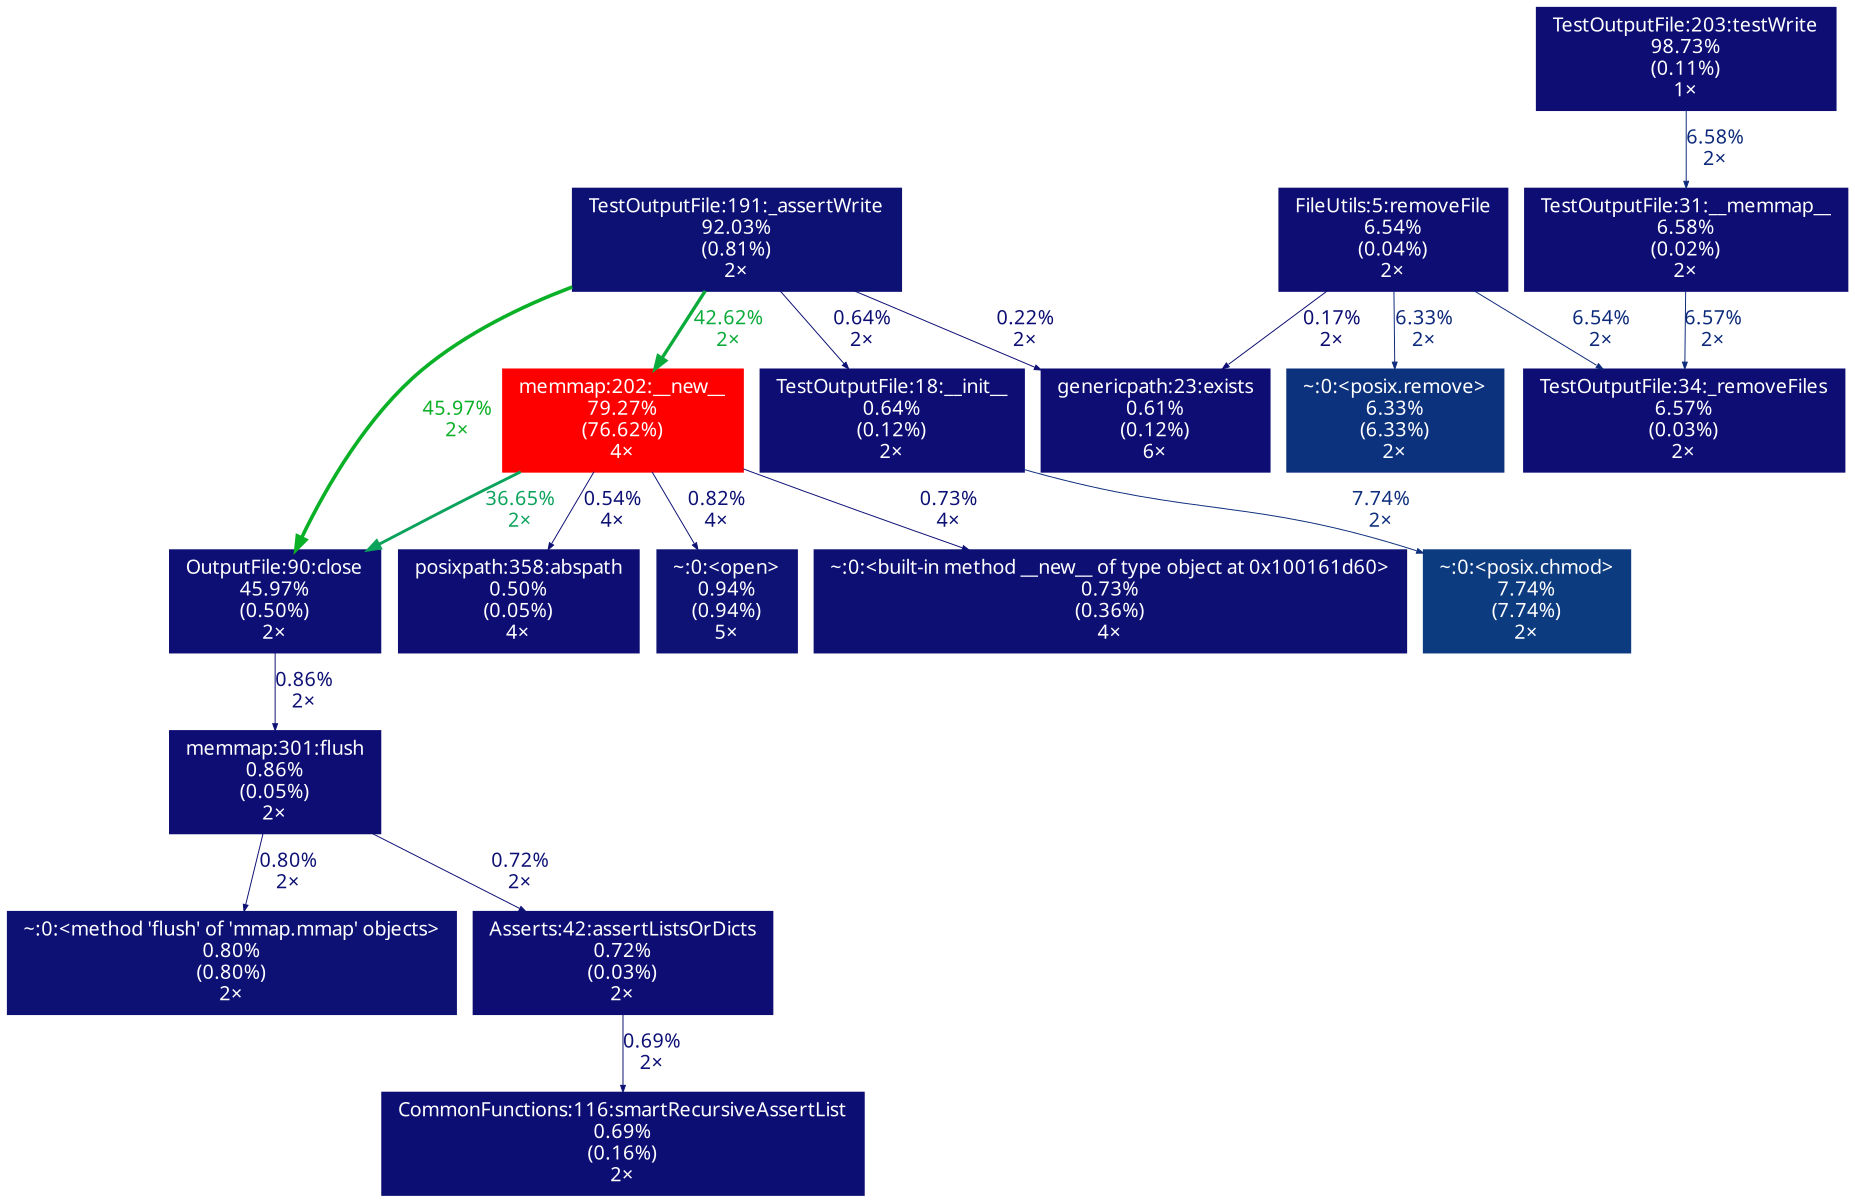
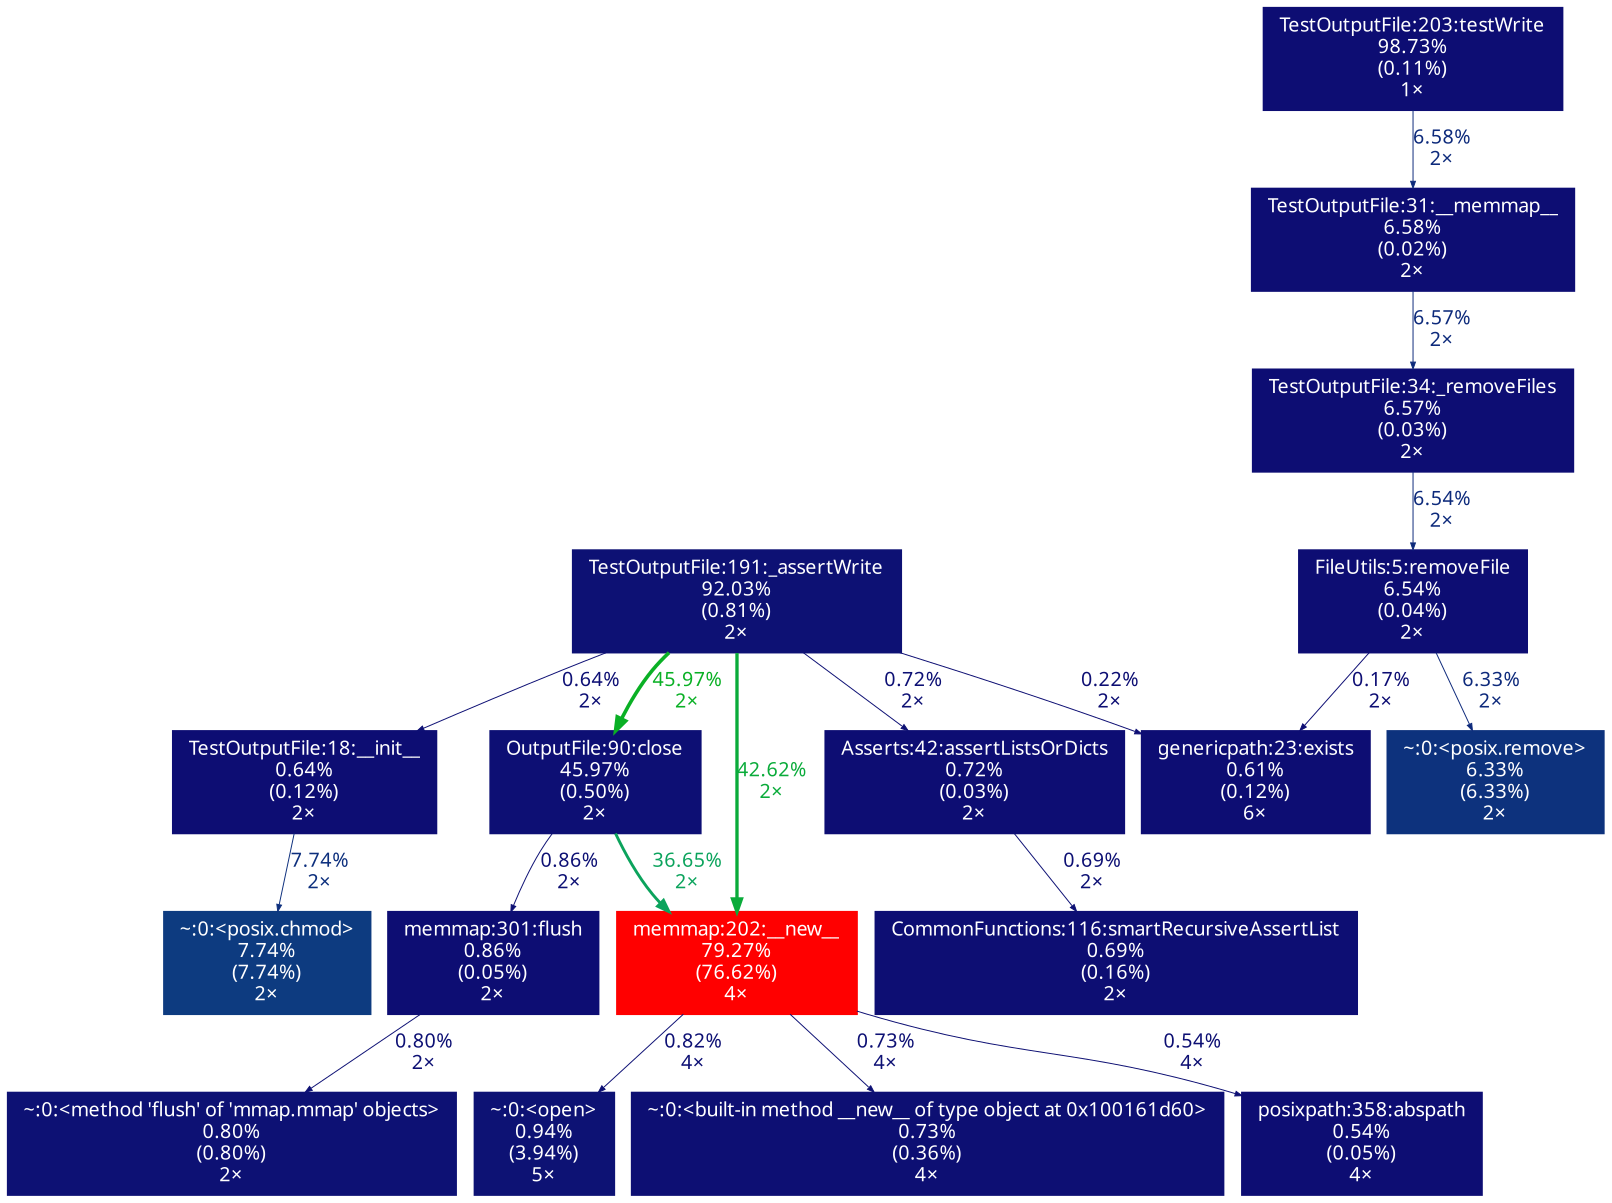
(1535, 328) -> (1413, 507)
(450, 508) -> (635, 870)
(519, 601) -> (1362, 1144)
(727, 601) -> (544, 1144)
(446, 871) -> (853, 689)
